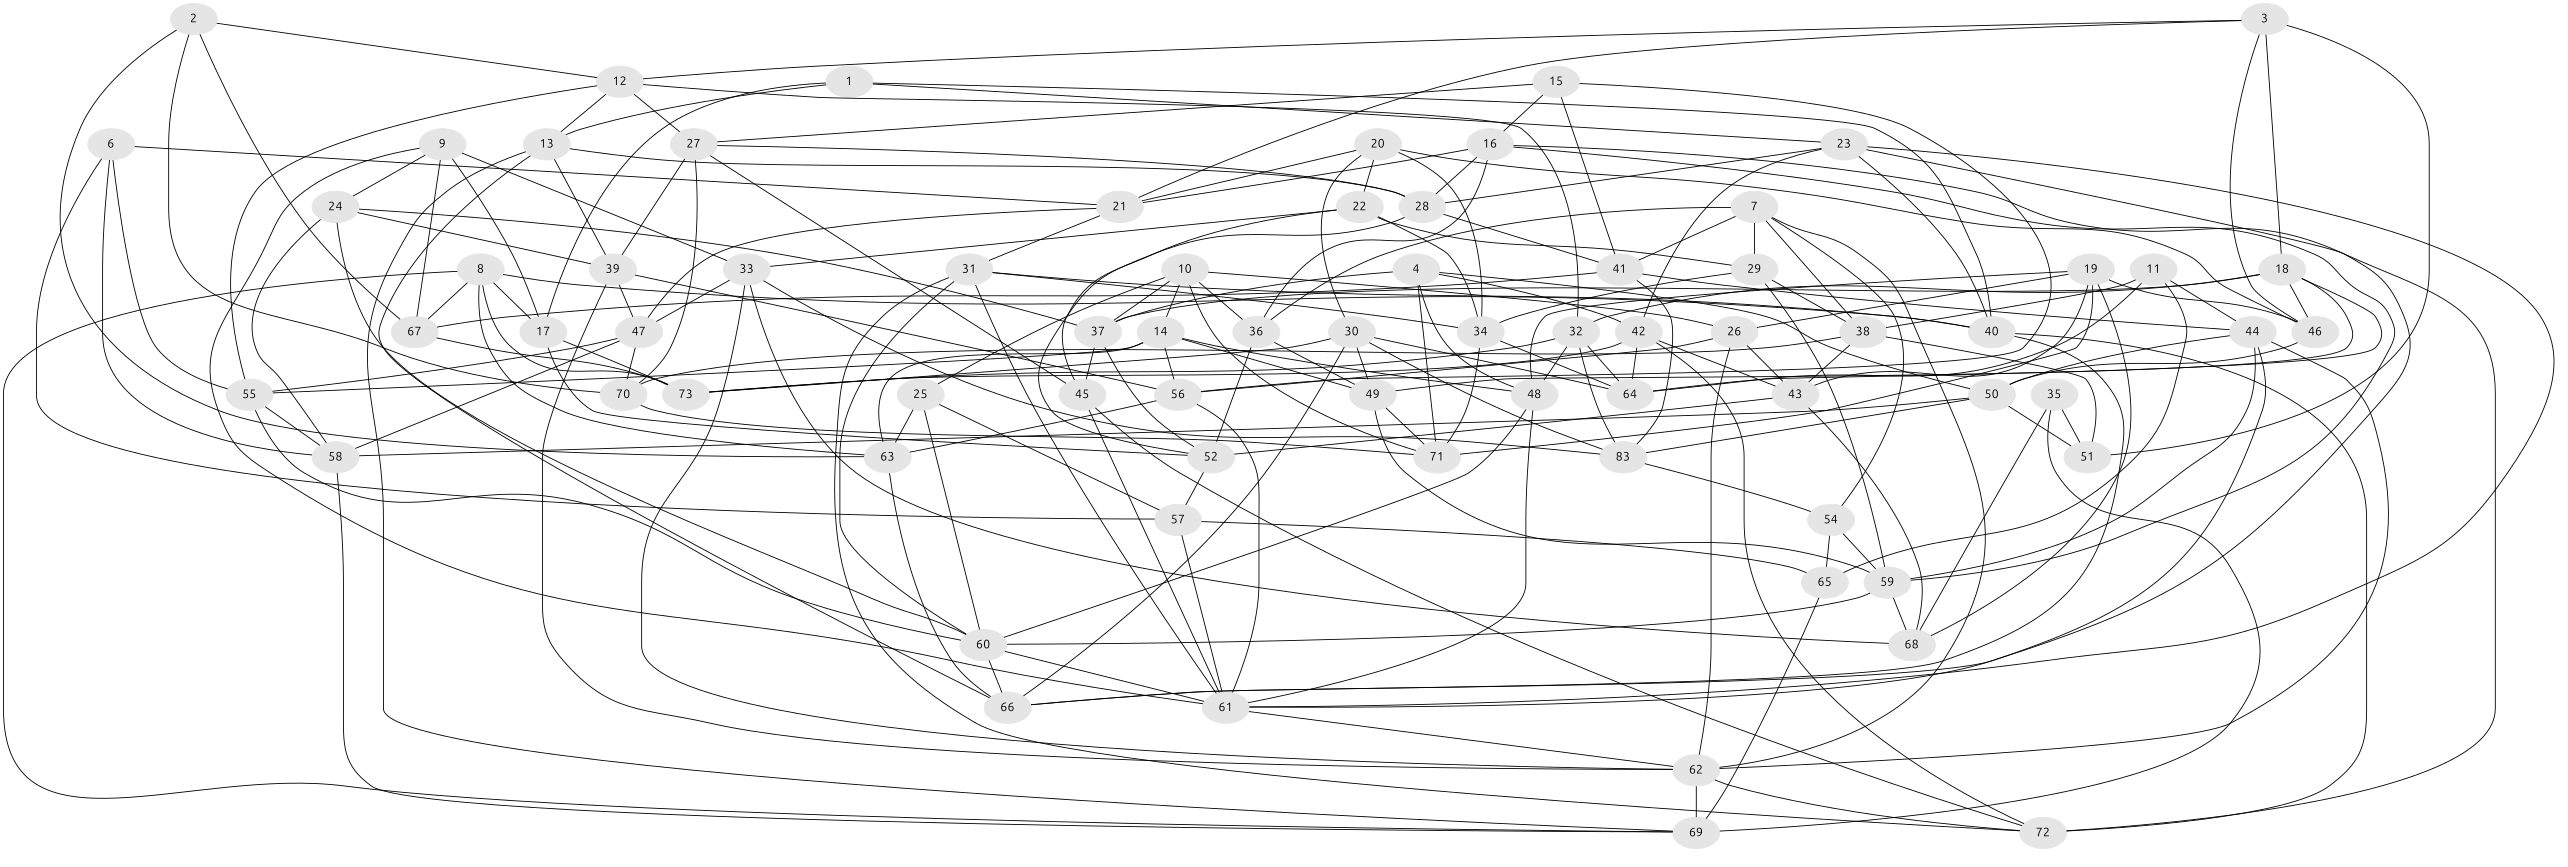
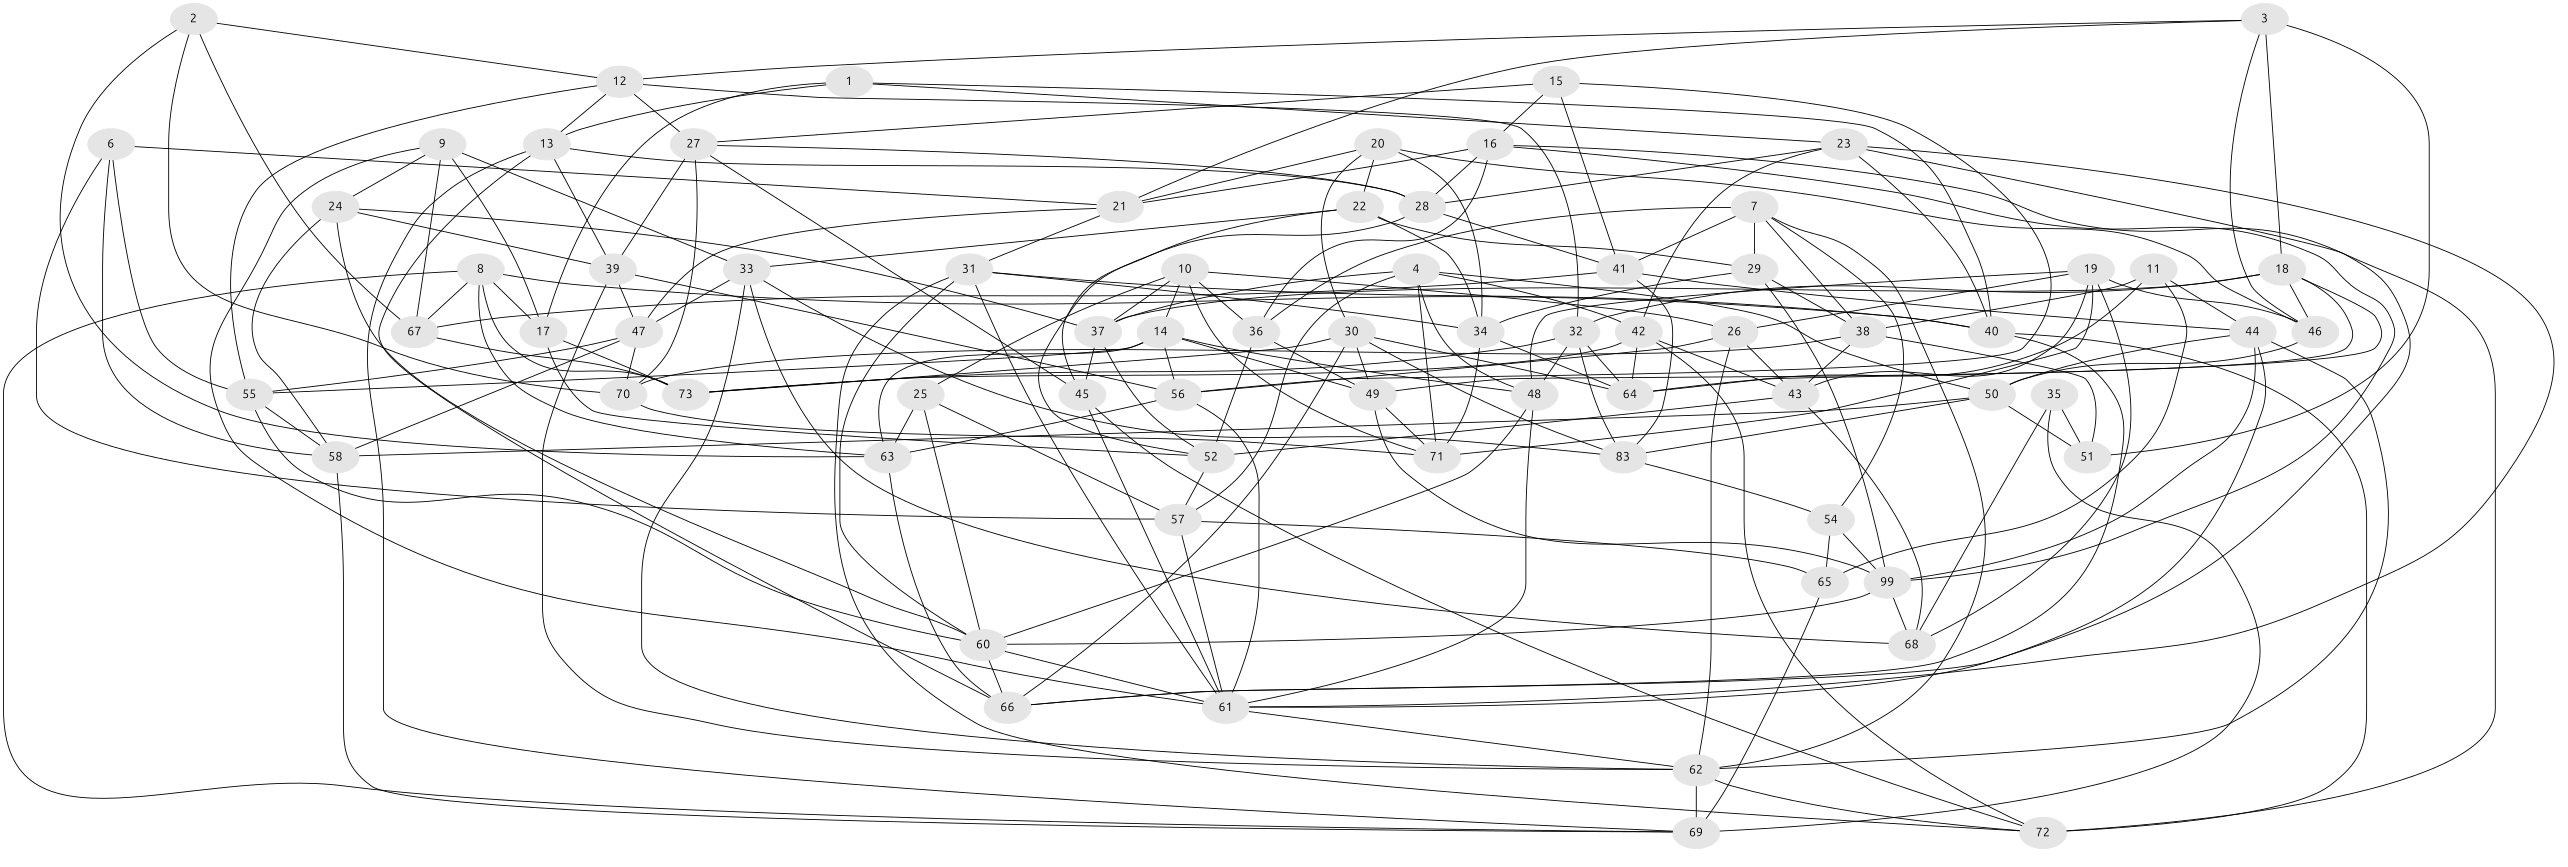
none -> (1279, 397)
(1888, 583) -> (1888, 583)
